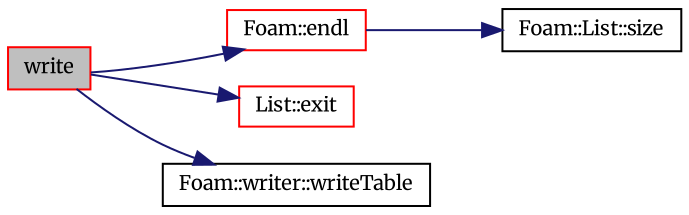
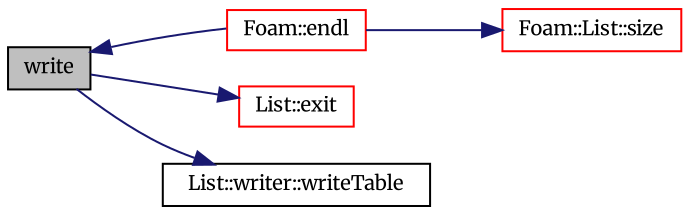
(592, 30) -> (592, 30)
(158, 65) -> (169, 36)
(49, 68) -> (49, 68)
(296, 185) -> (296, 185)
